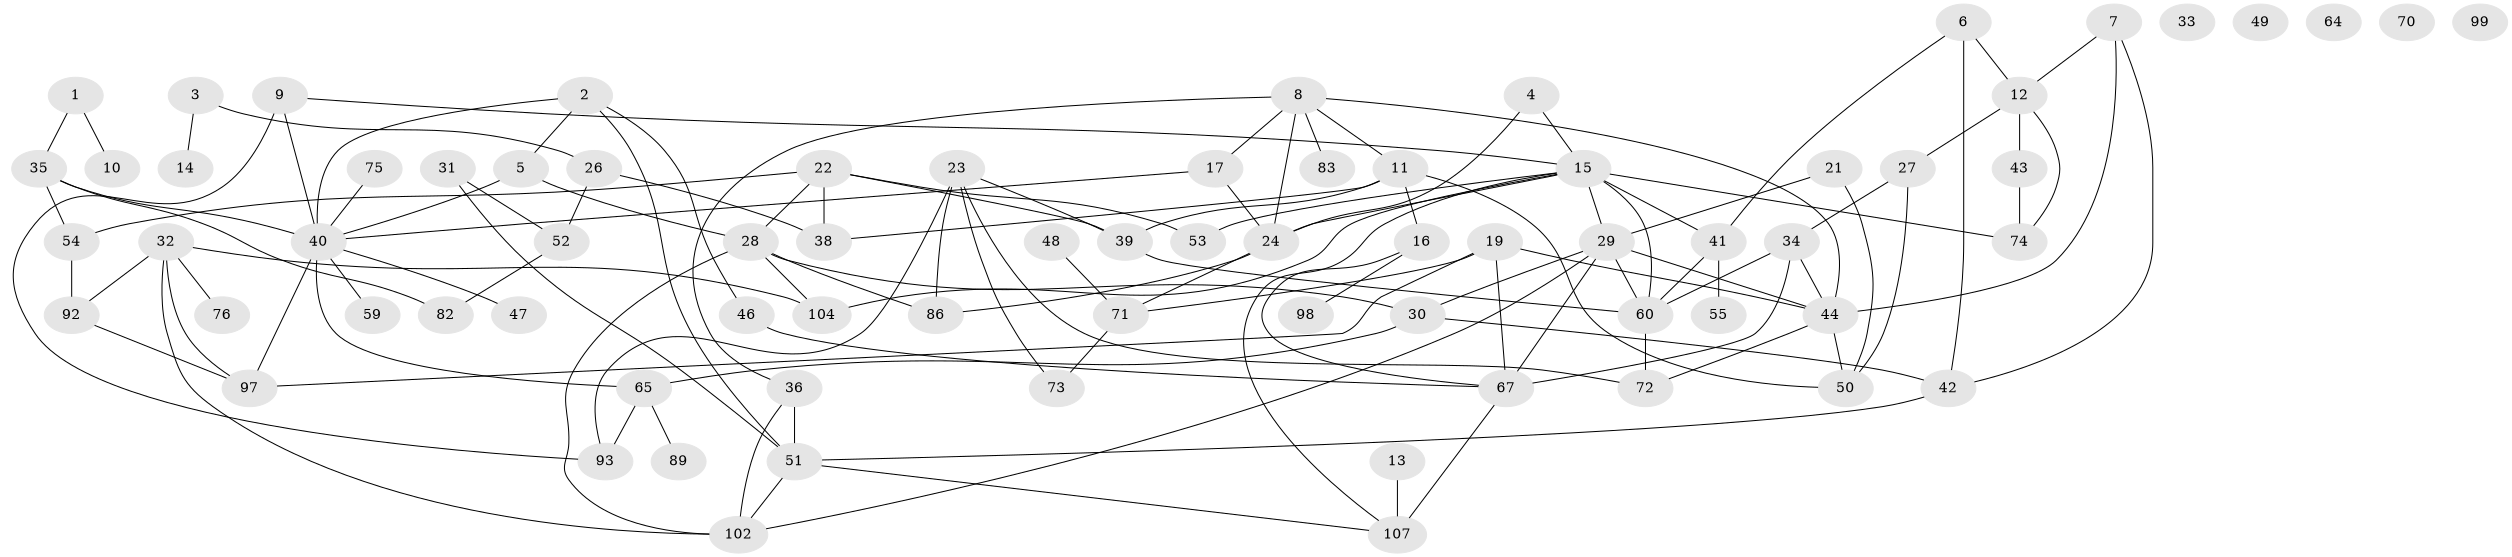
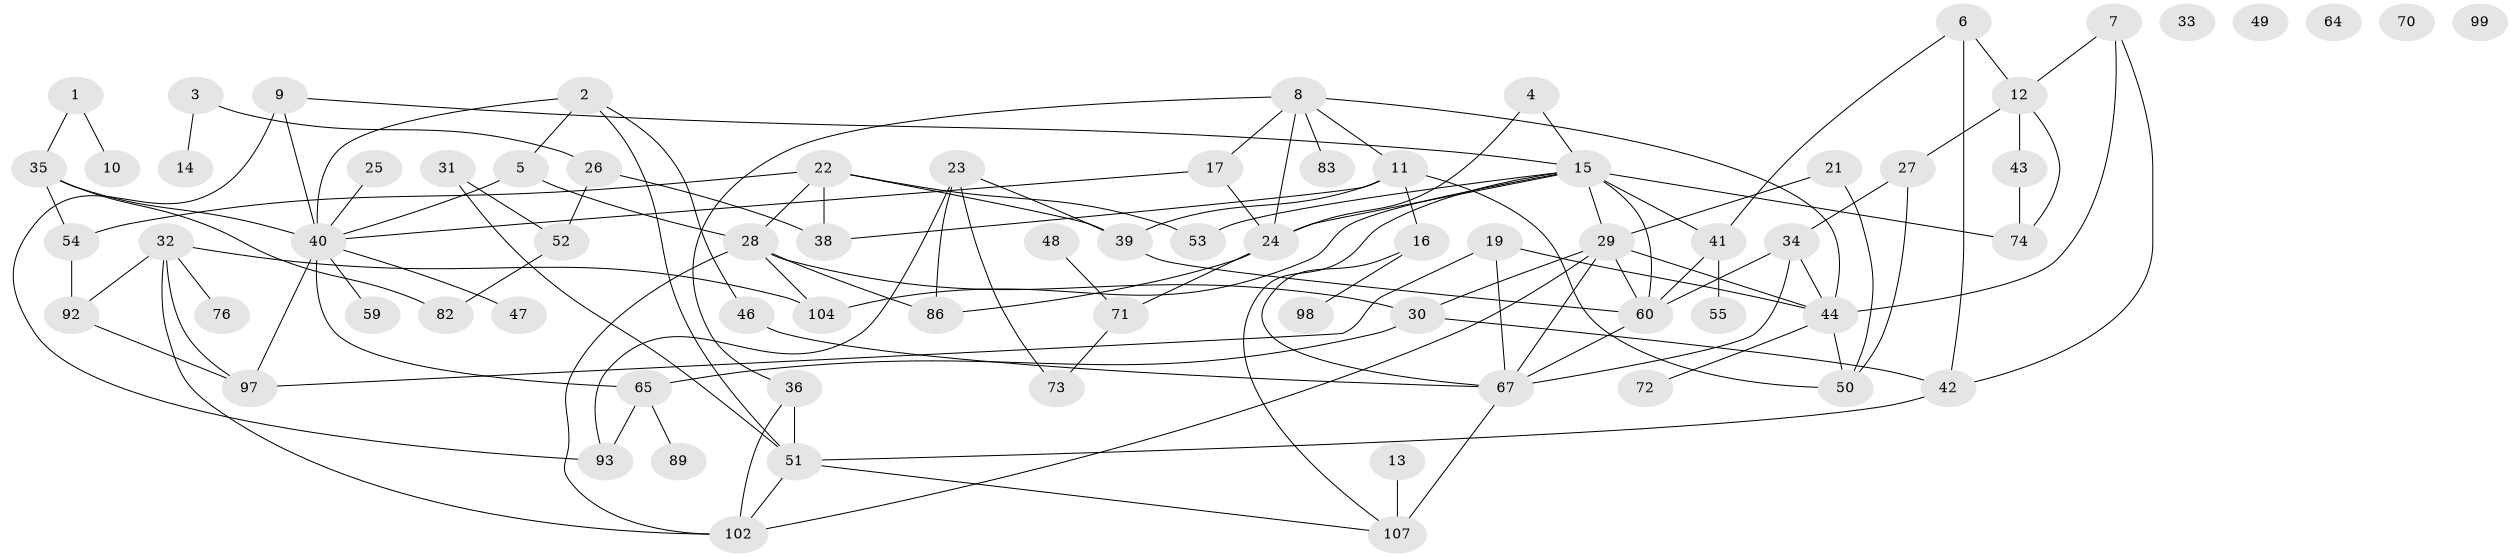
(375, 169) -> (375, 169)
(1378, 278) -> none
(1645, 352) -> (1576, 352)
(1254, 362) -> none
